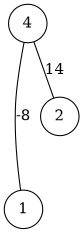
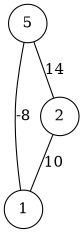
(28, 23) -> (28, 23)
none -> (42, 163)
